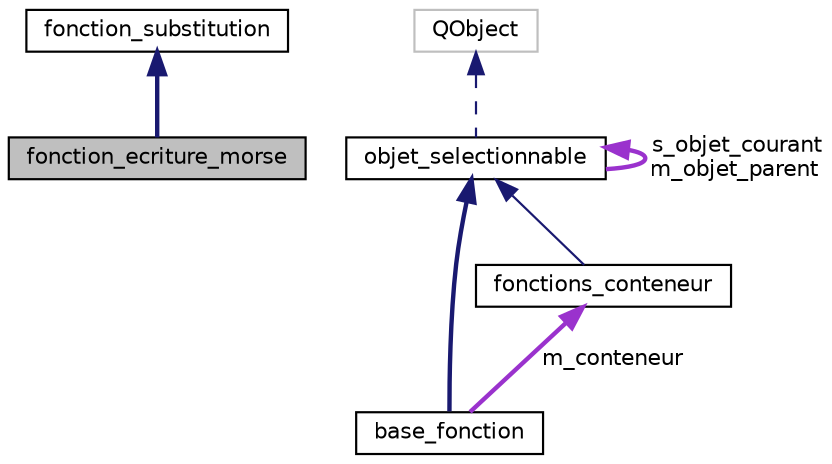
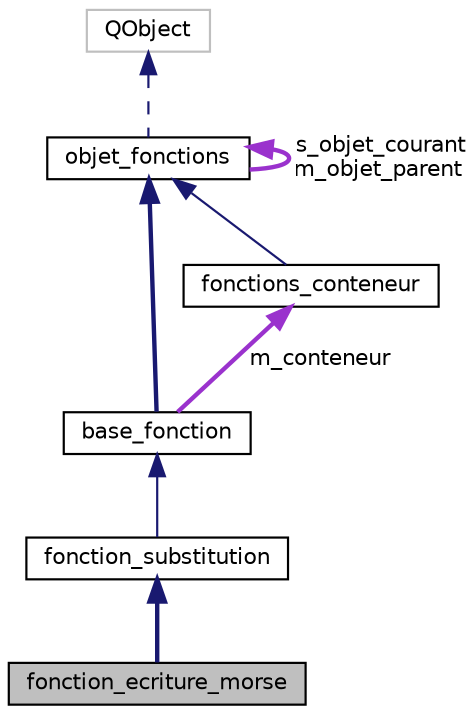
(476, 158) -> (148, 158)
none -> (157, 507)
